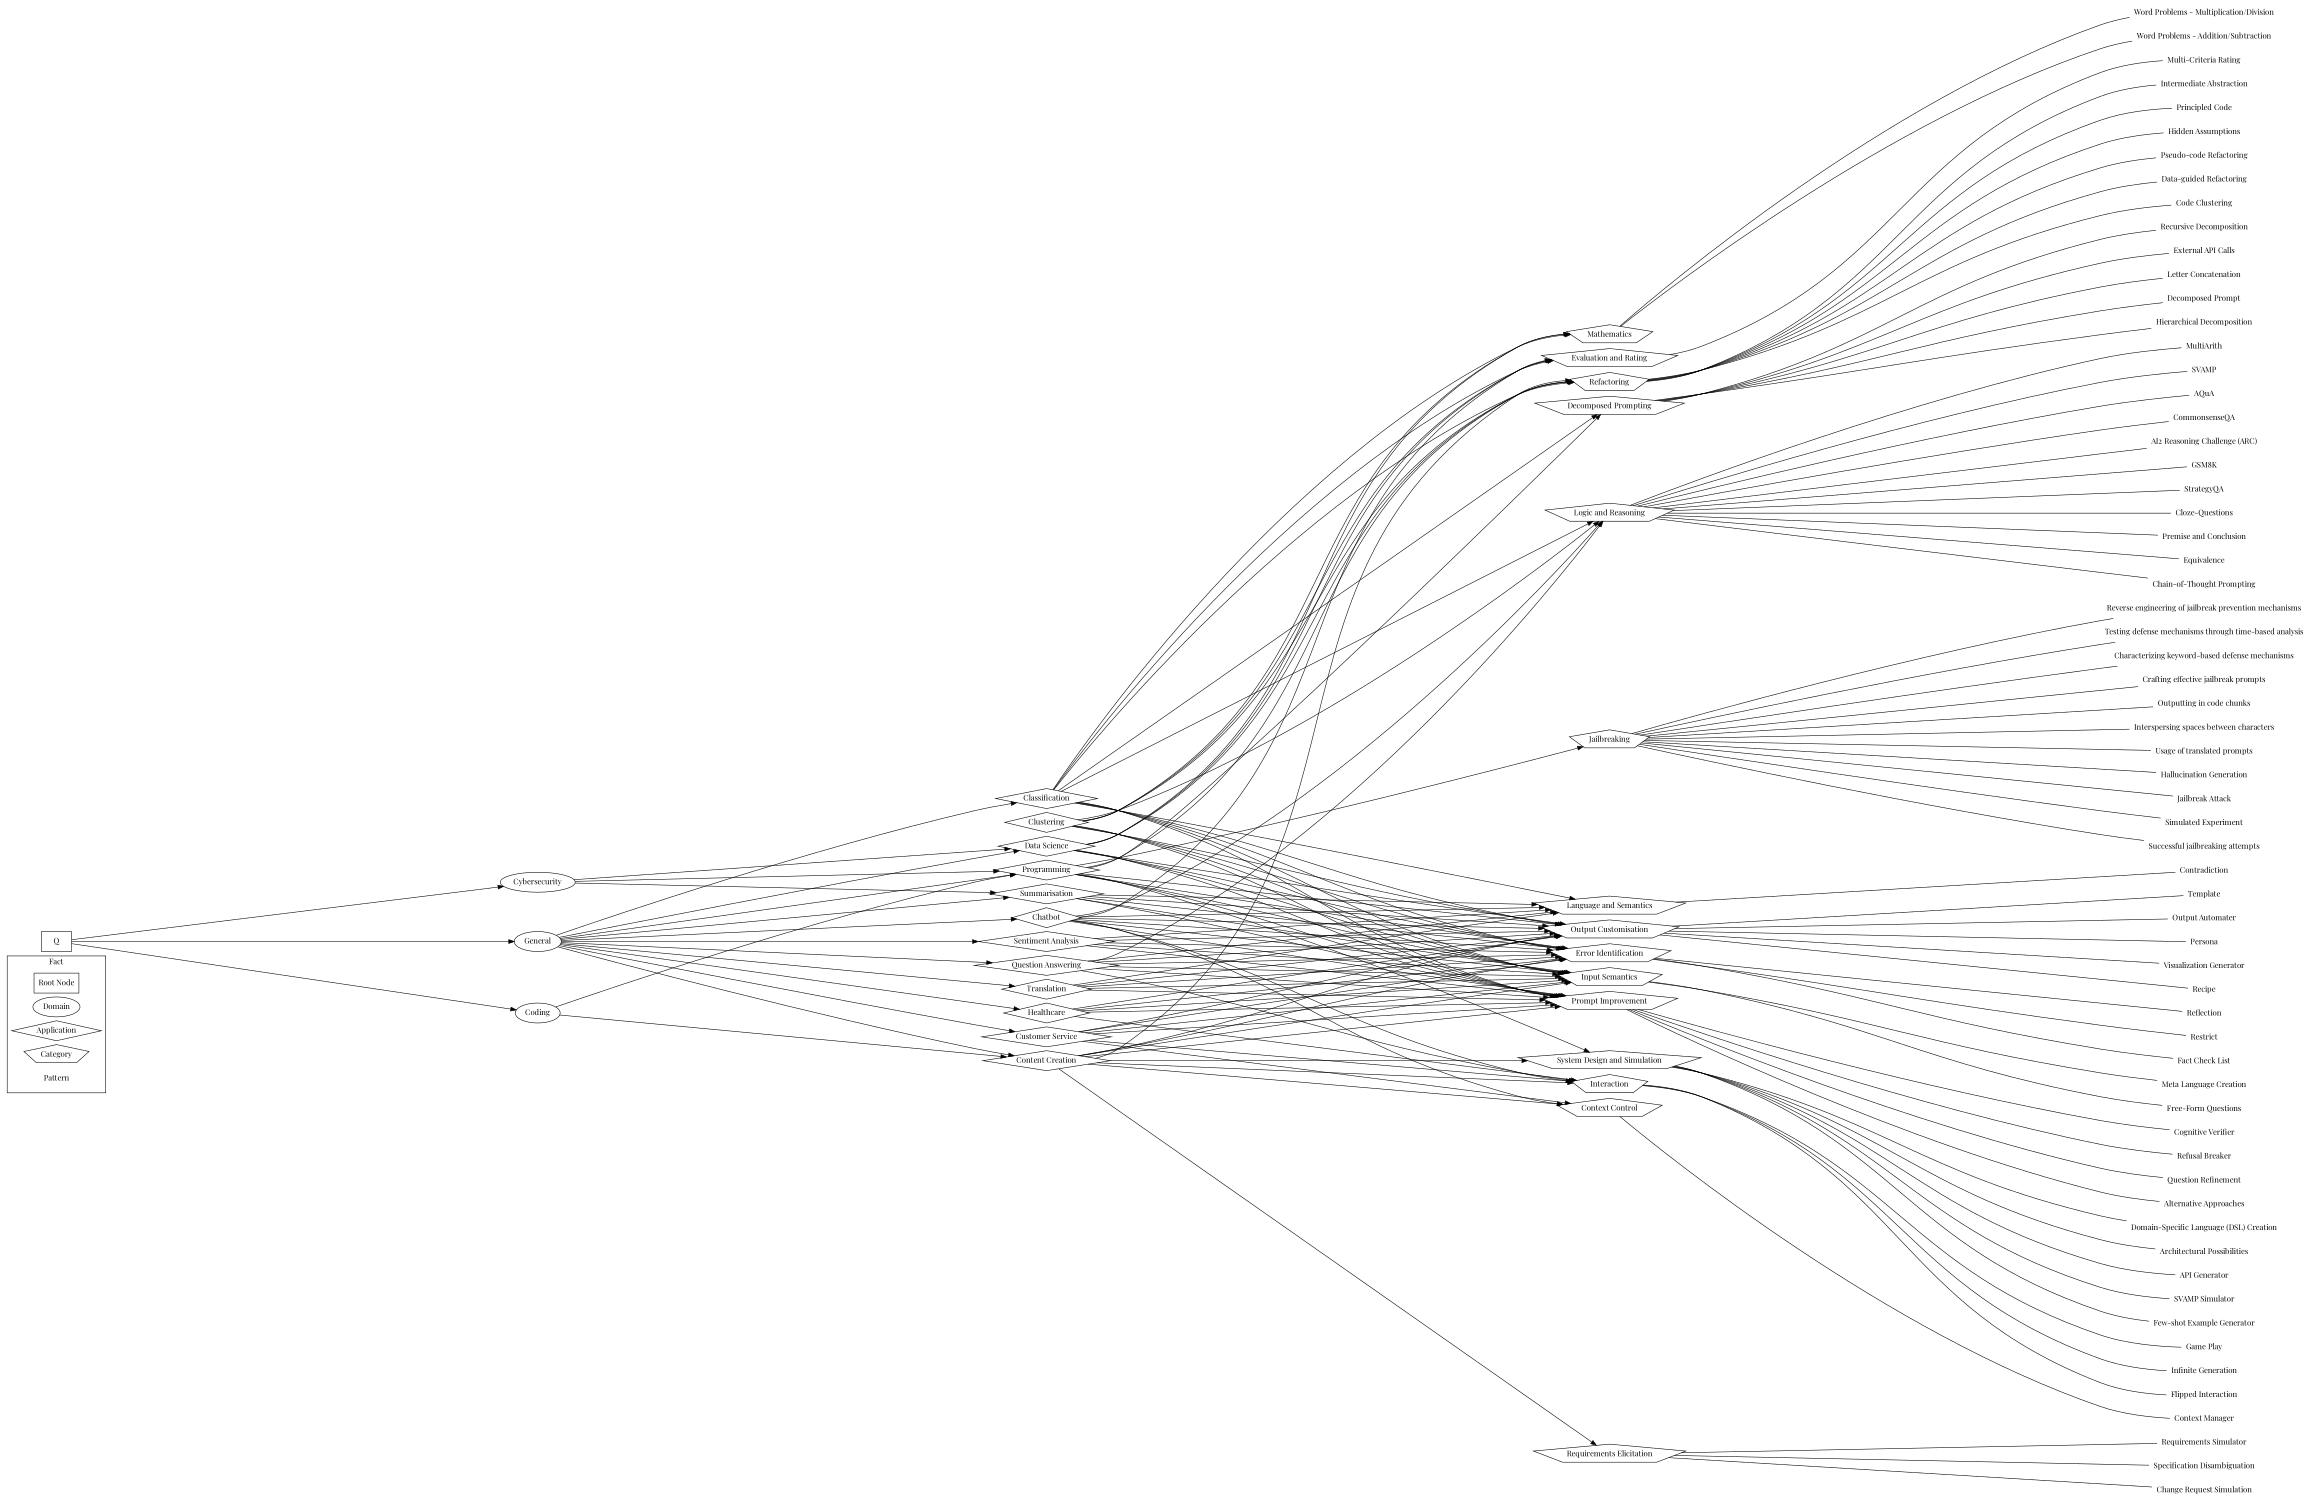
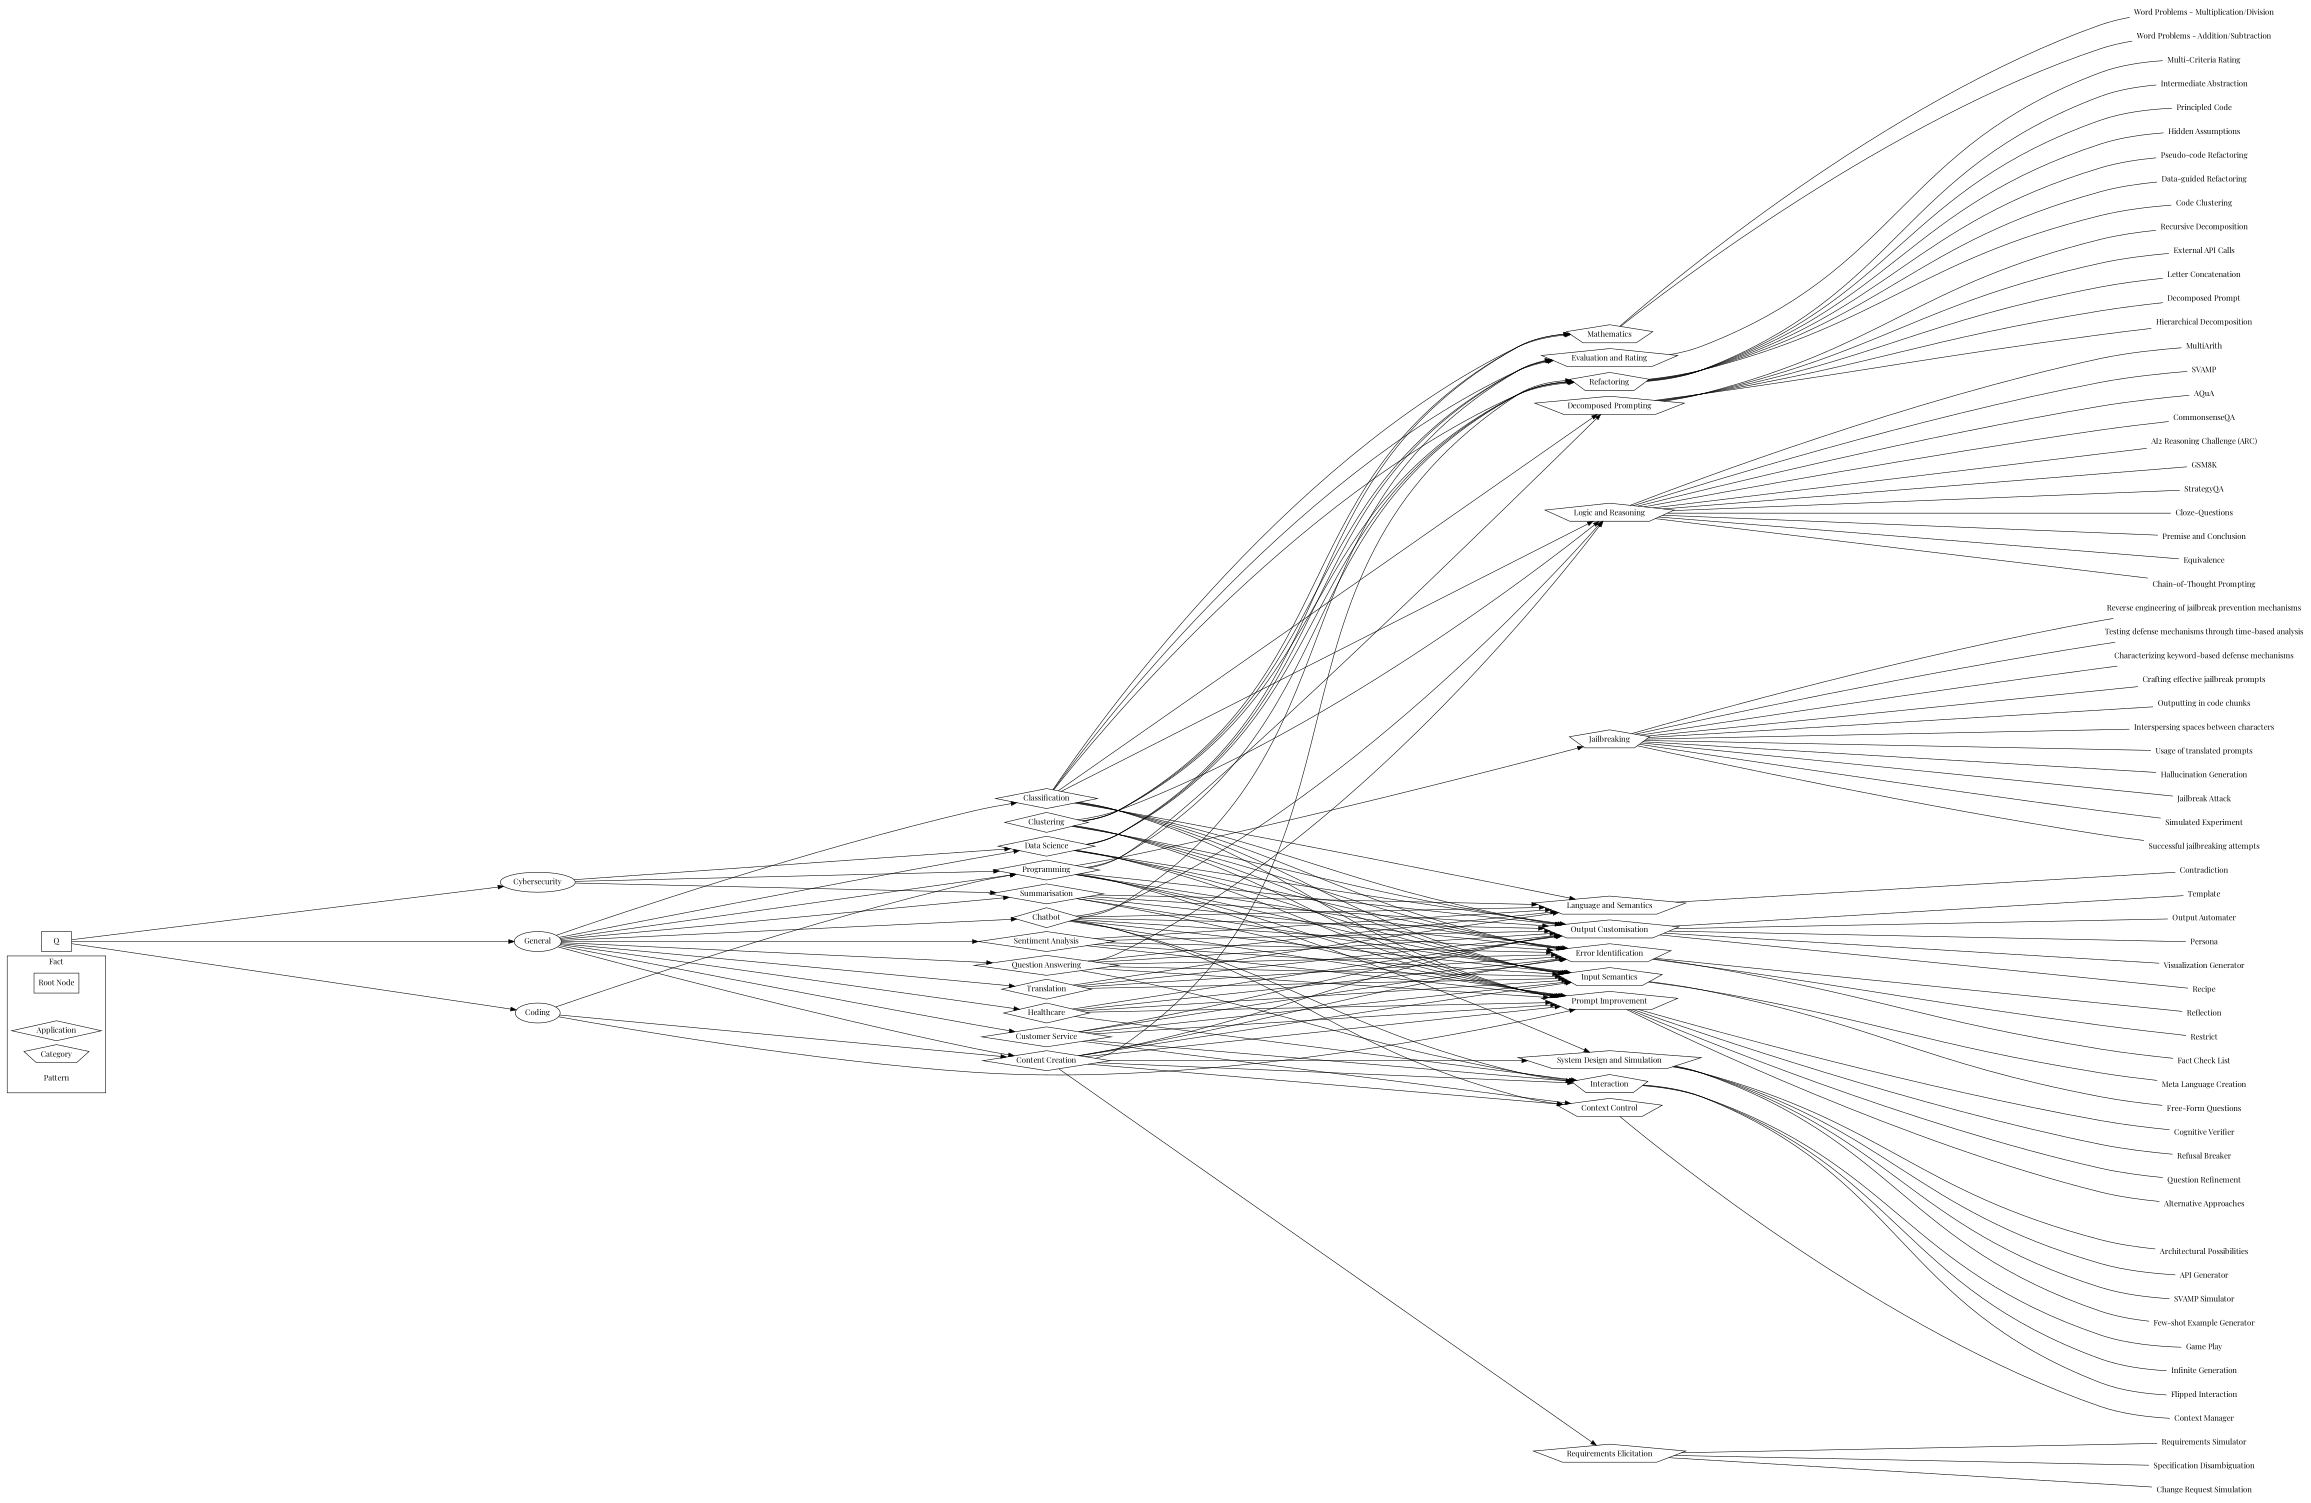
(1382, 996) -> (1039, 1074)
(56, 1007) -> none
(2204, 1228) -> none
